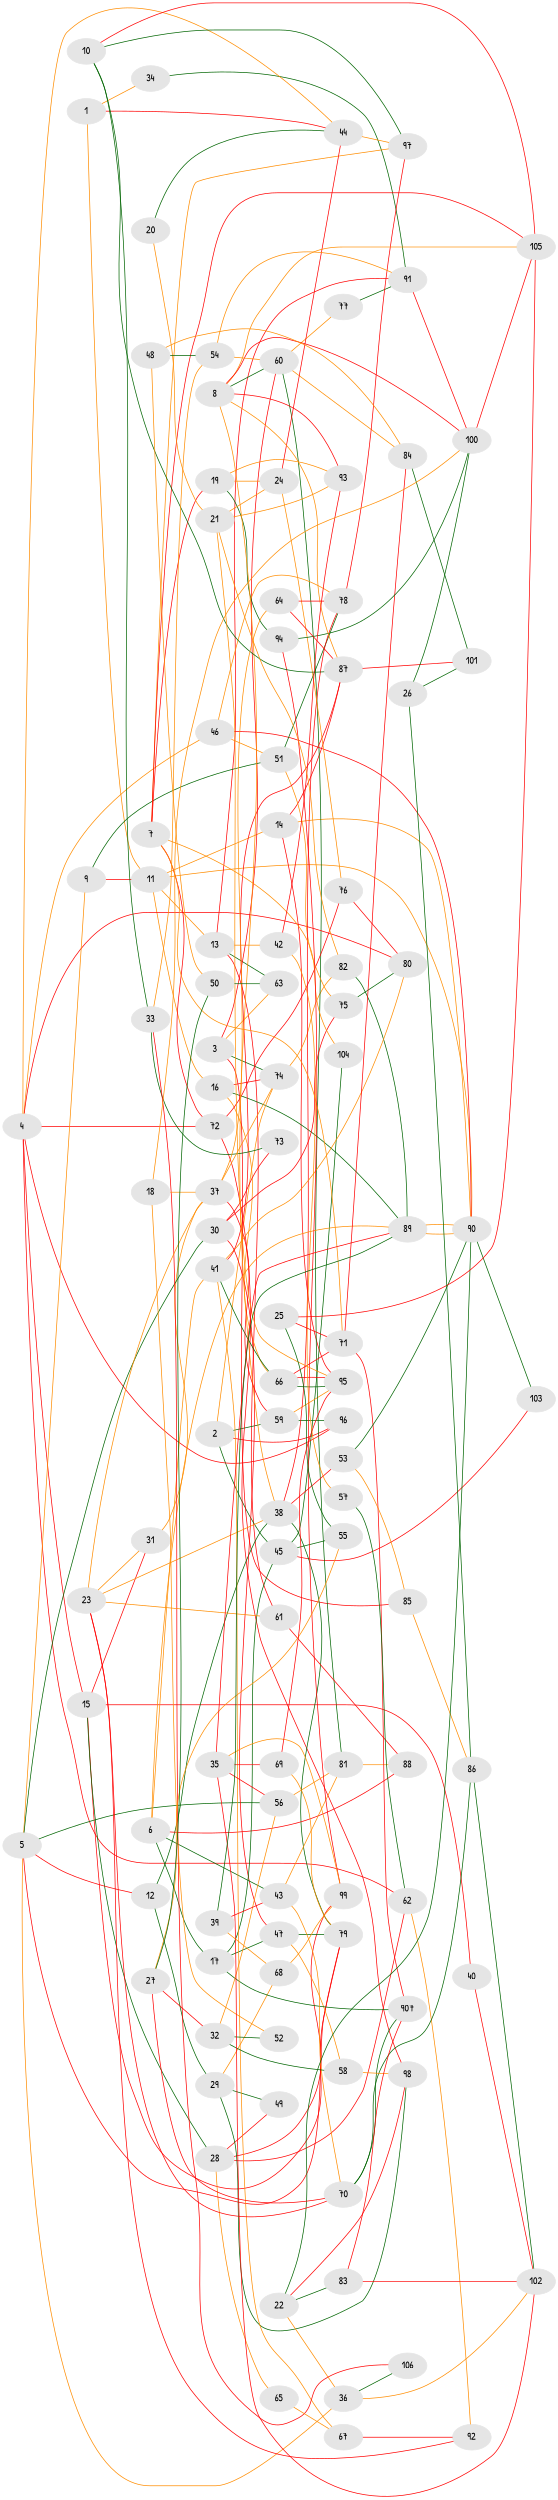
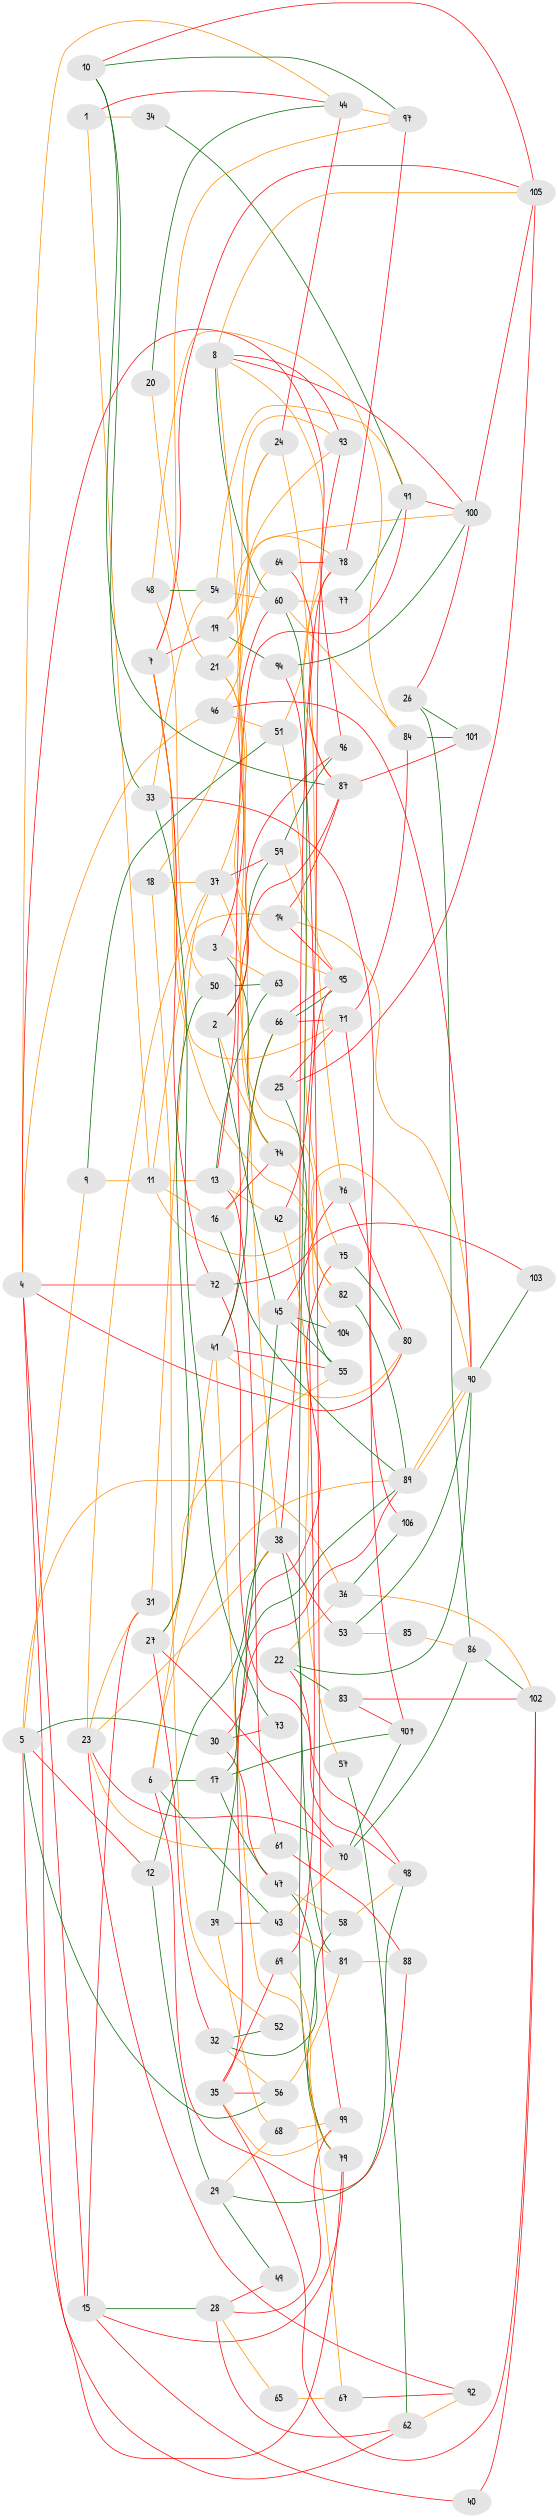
(447, 563) -> (450, 609)
(309, 687) -> (307, 645)
(119, 880) -> (119, 1181)
none -> (286, 1360)
(242, 1384) -> none
